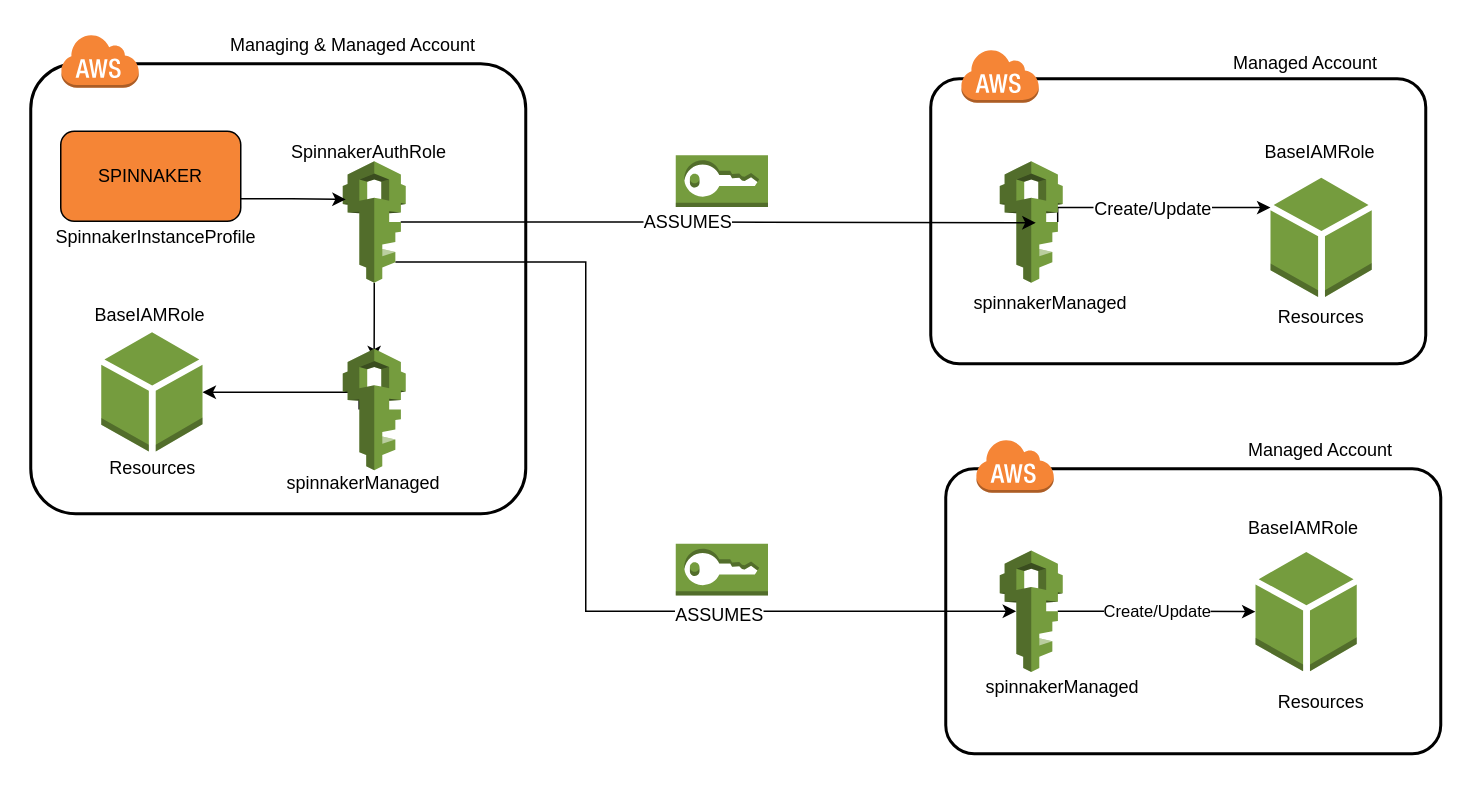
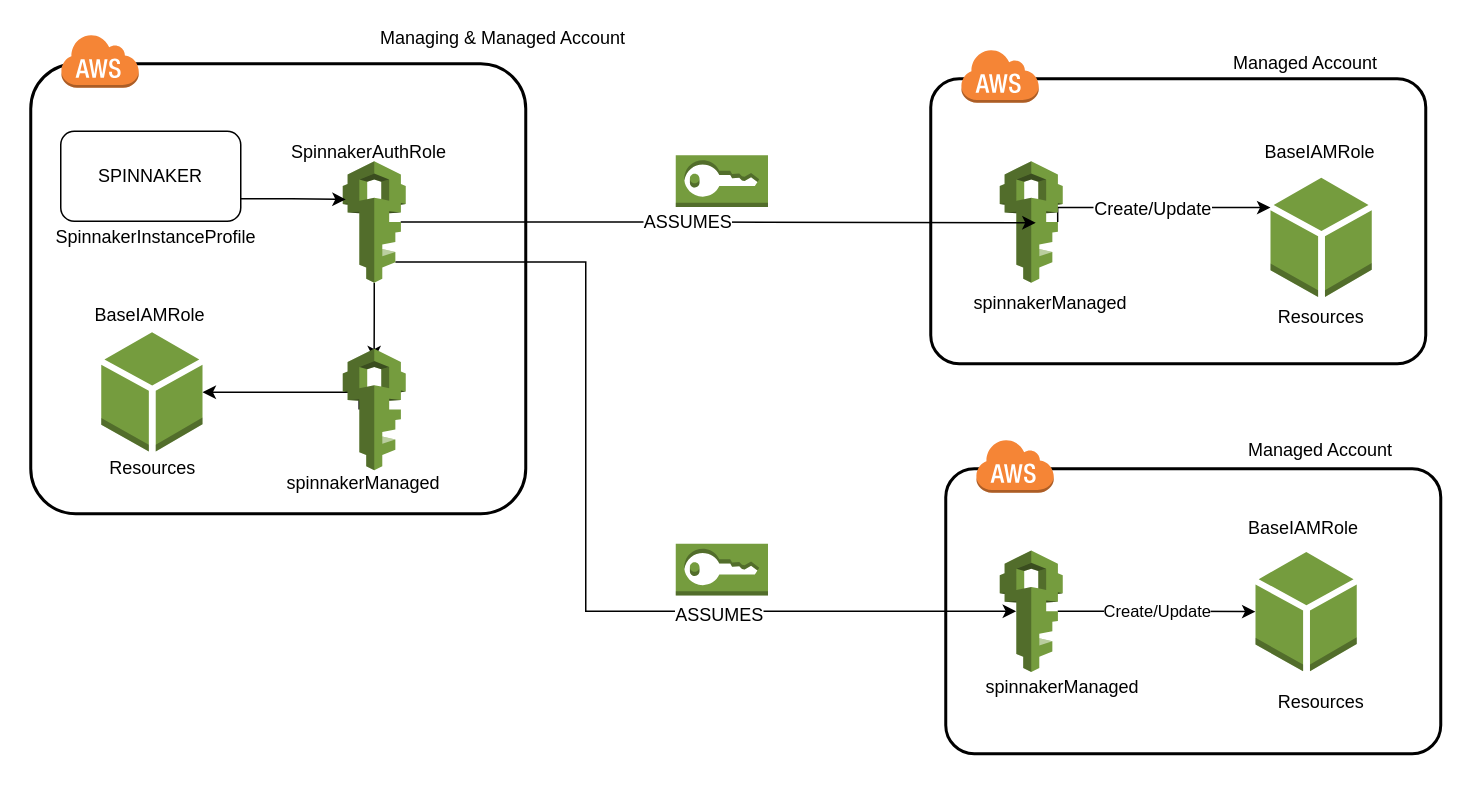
(353, 46) -> (503, 38)
(151, 176) -> (151, 176)
